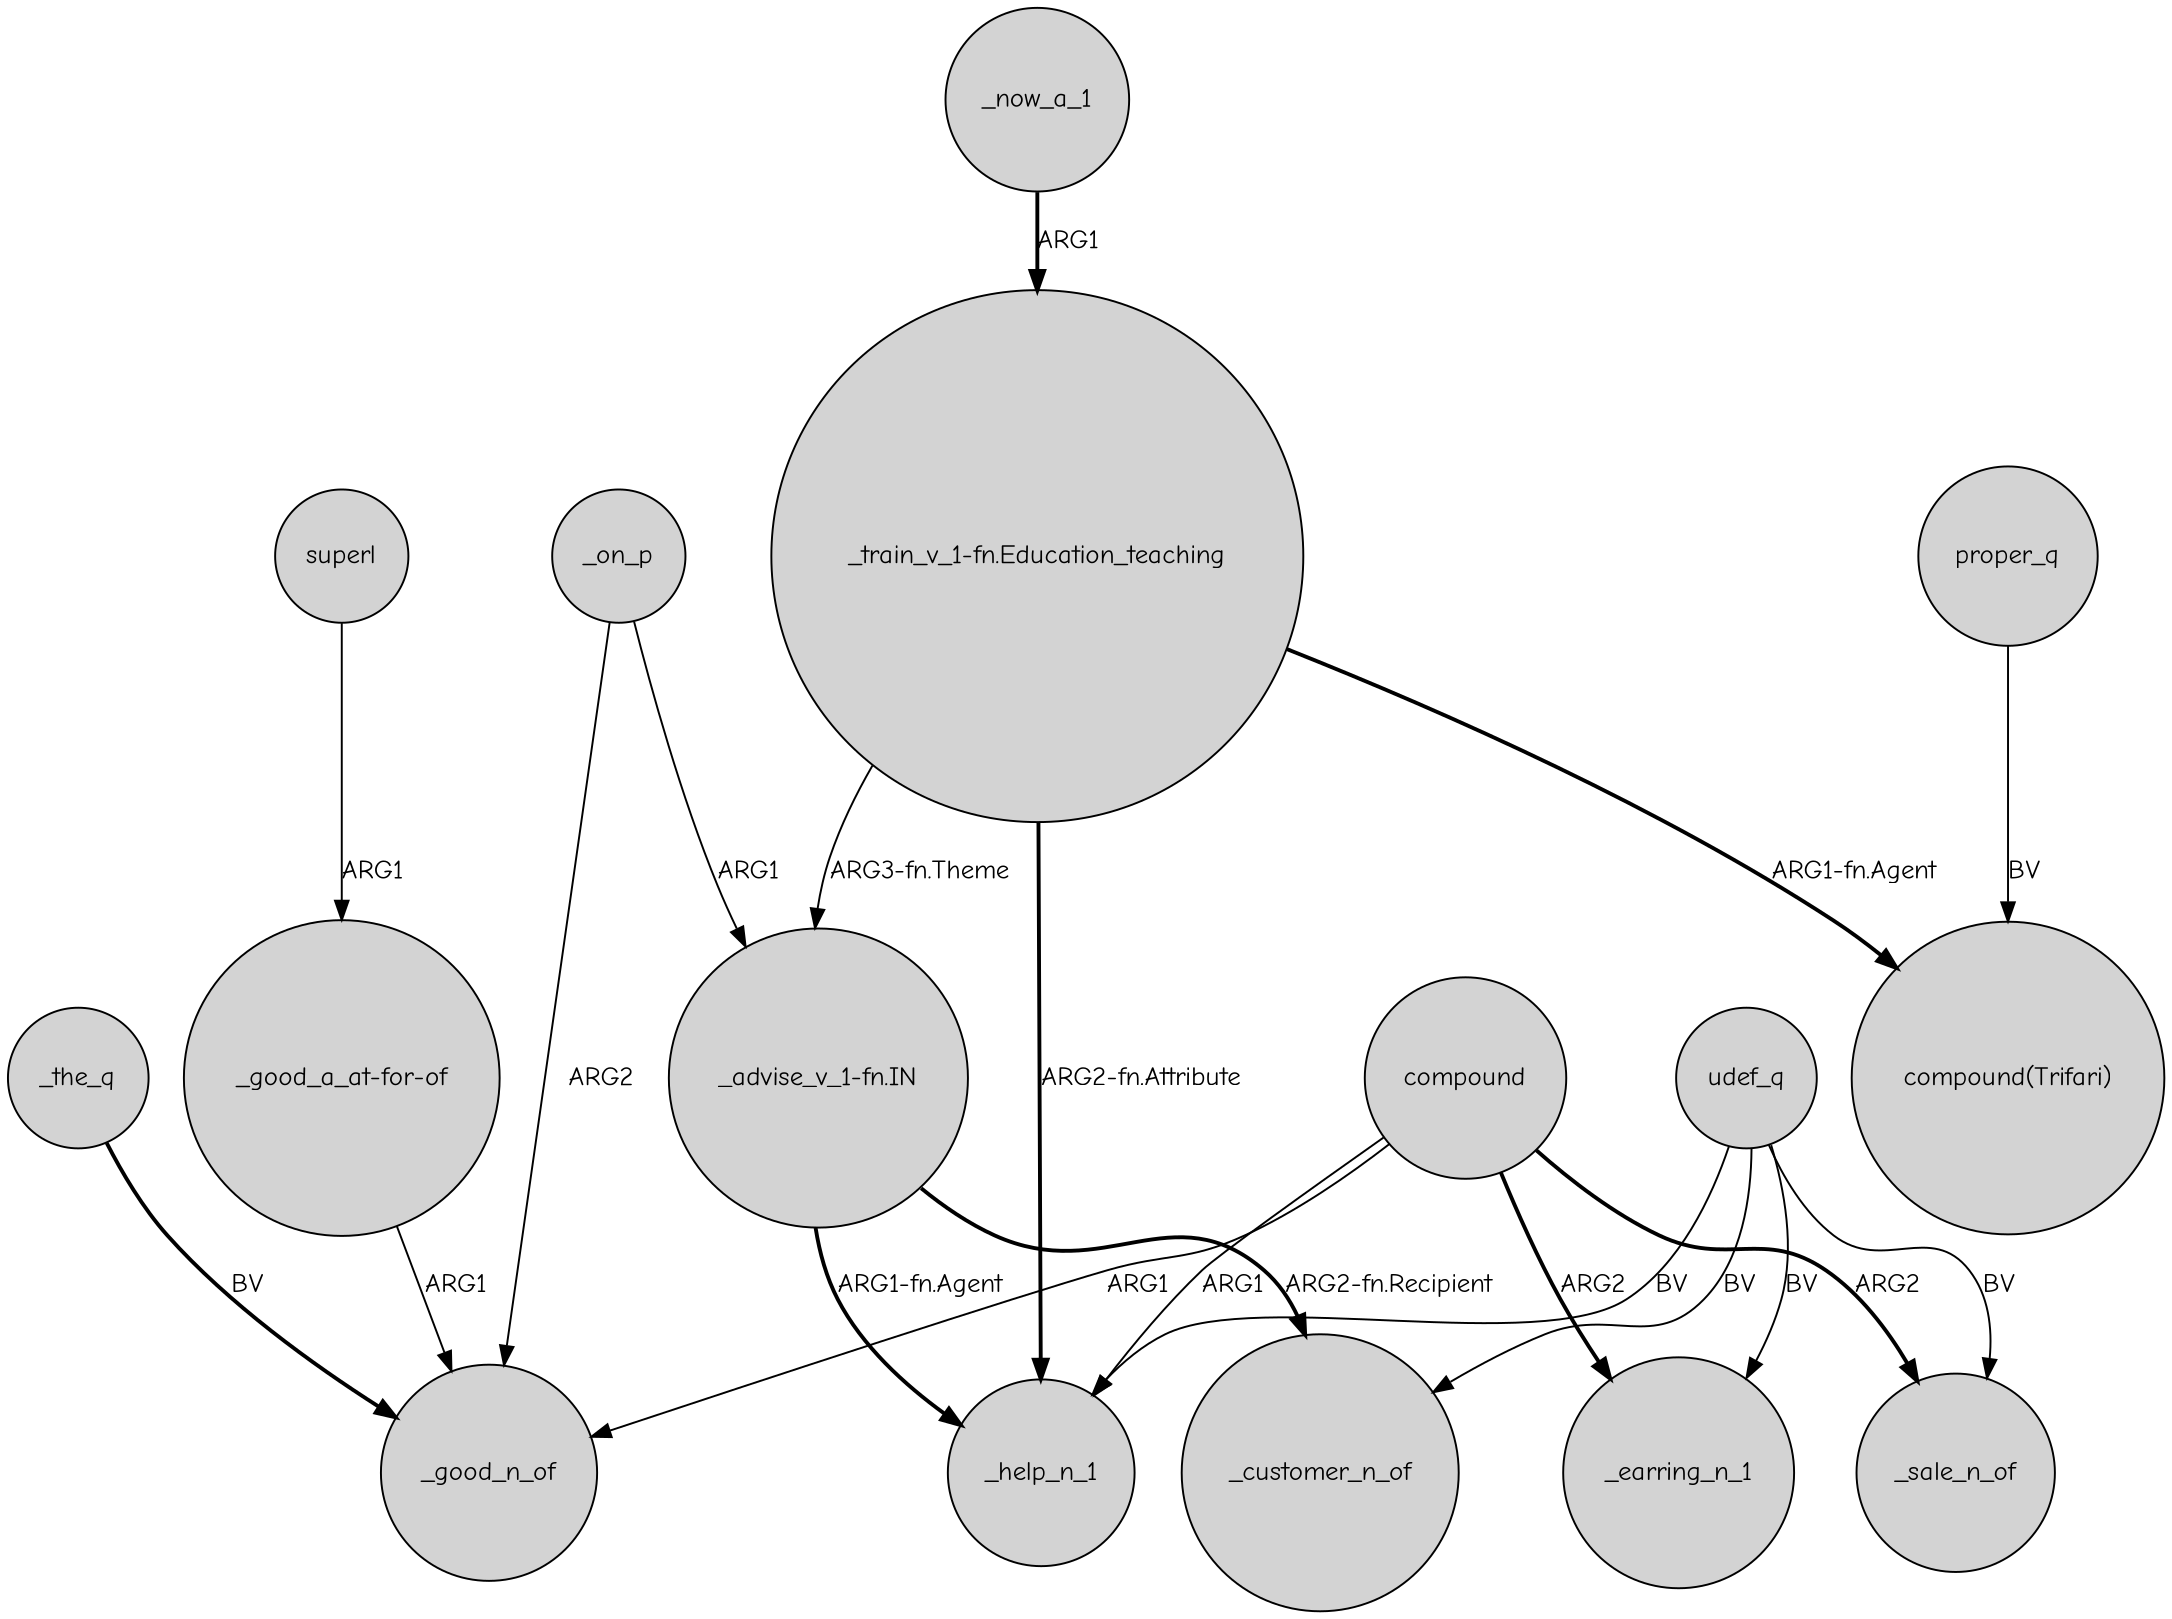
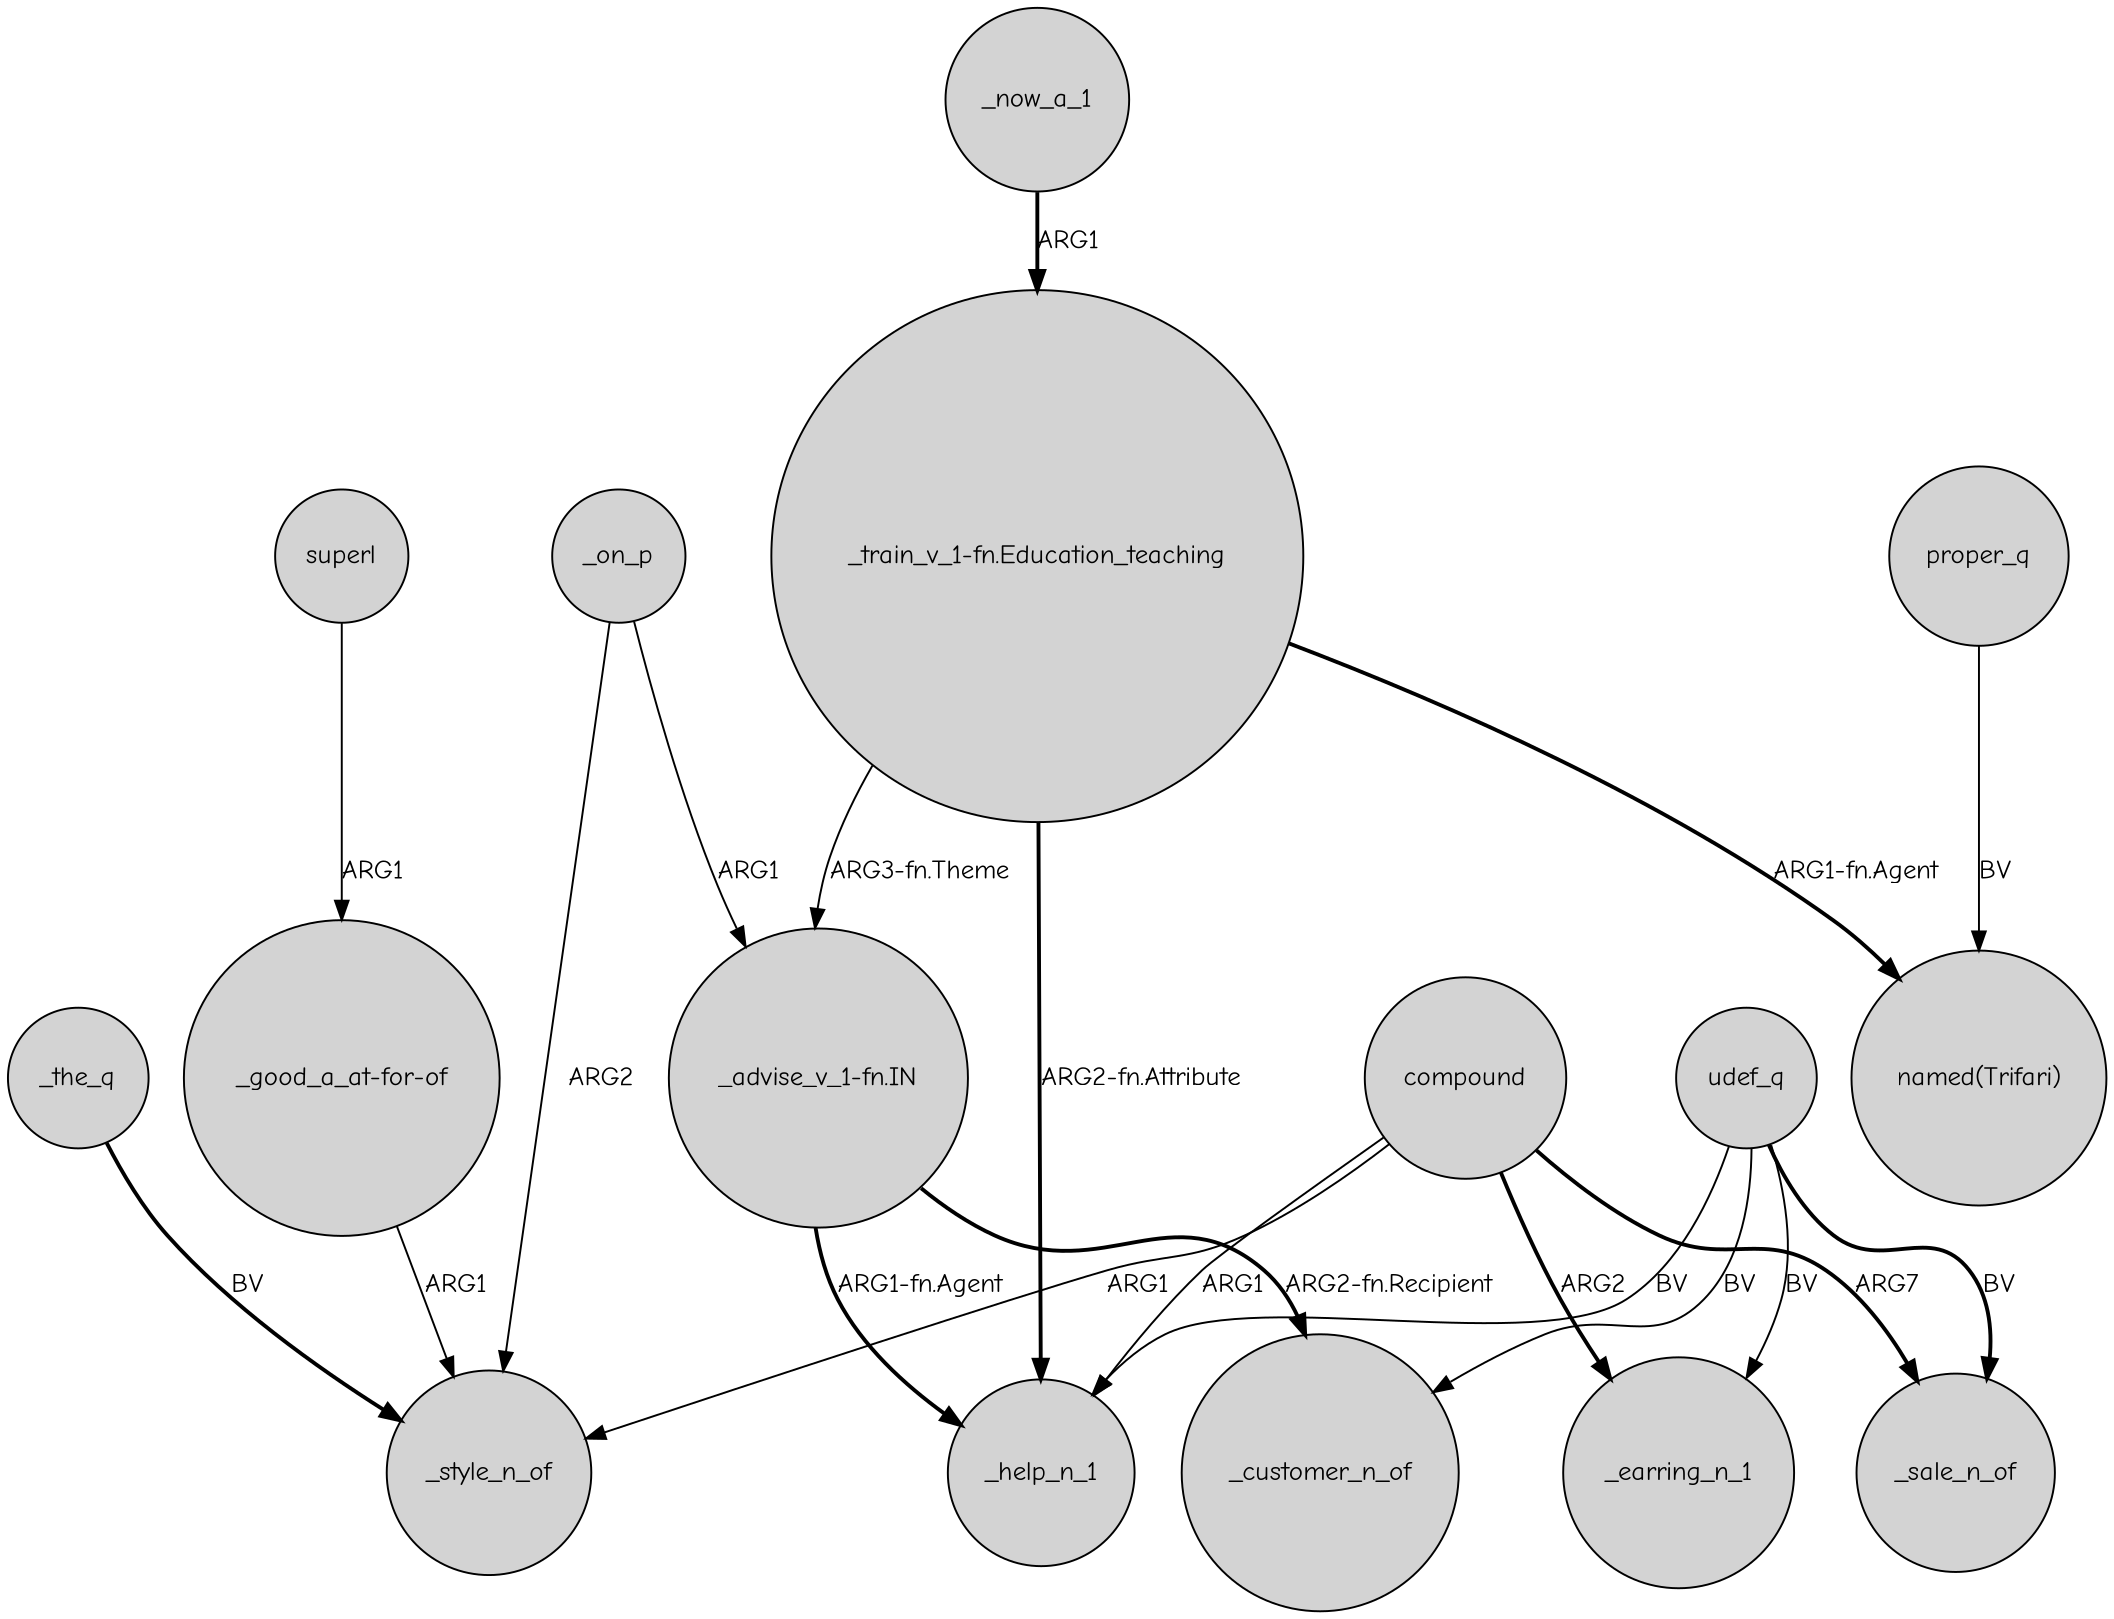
(2008, 1078) -> (1979, 1078)
(1894, 1250) -> (1894, 1250)
(1888, 1285) -> (1888, 1285)
(489, 1473) -> (489, 1473)
